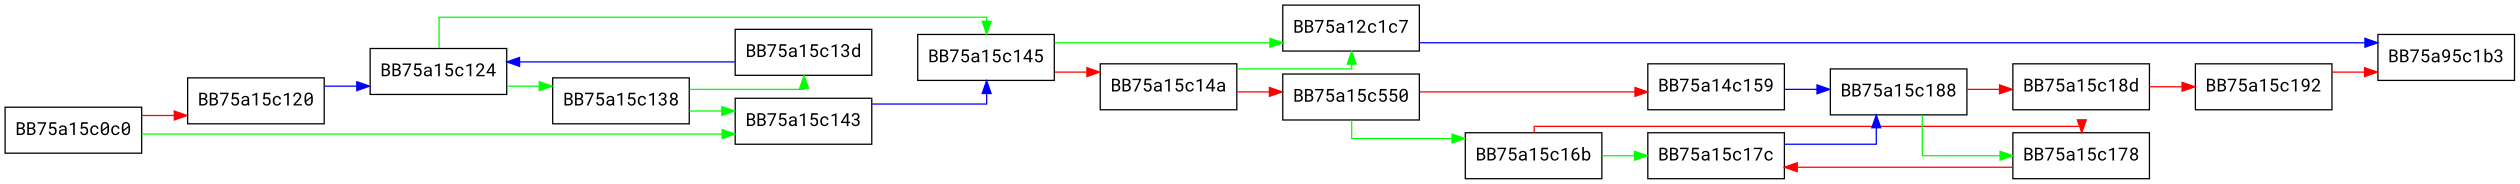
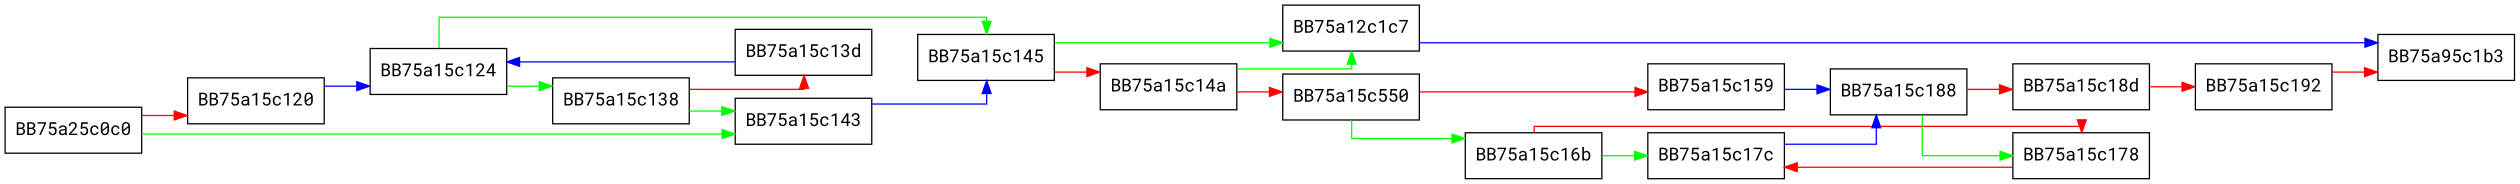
(1716, 87) -> (1716, 87)
(748, 89) -> (748, 89)
(73, 130) -> (73, 130)
